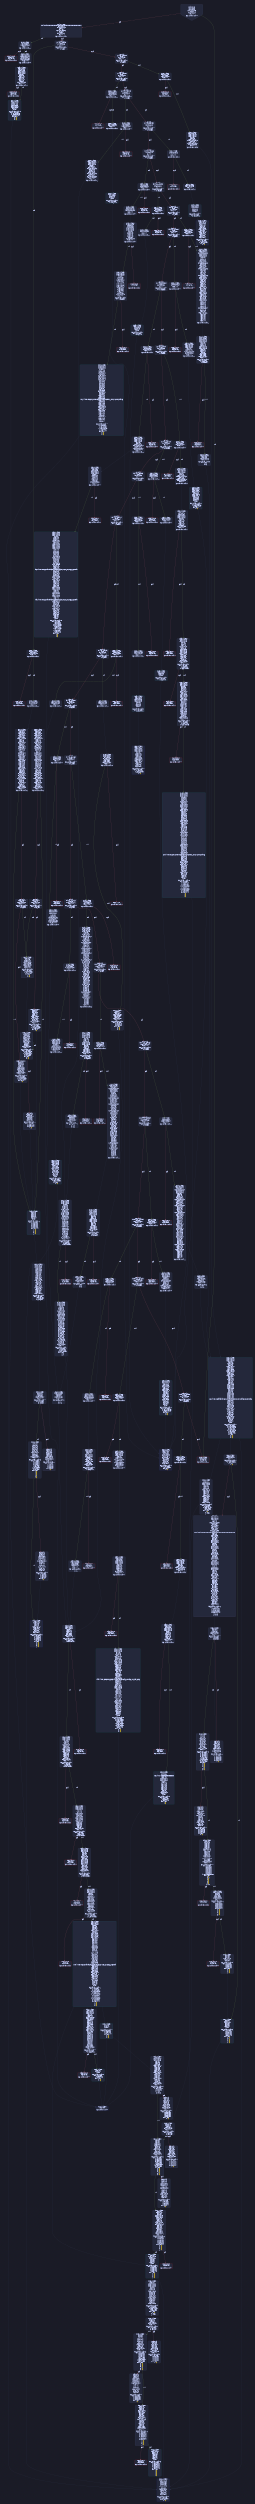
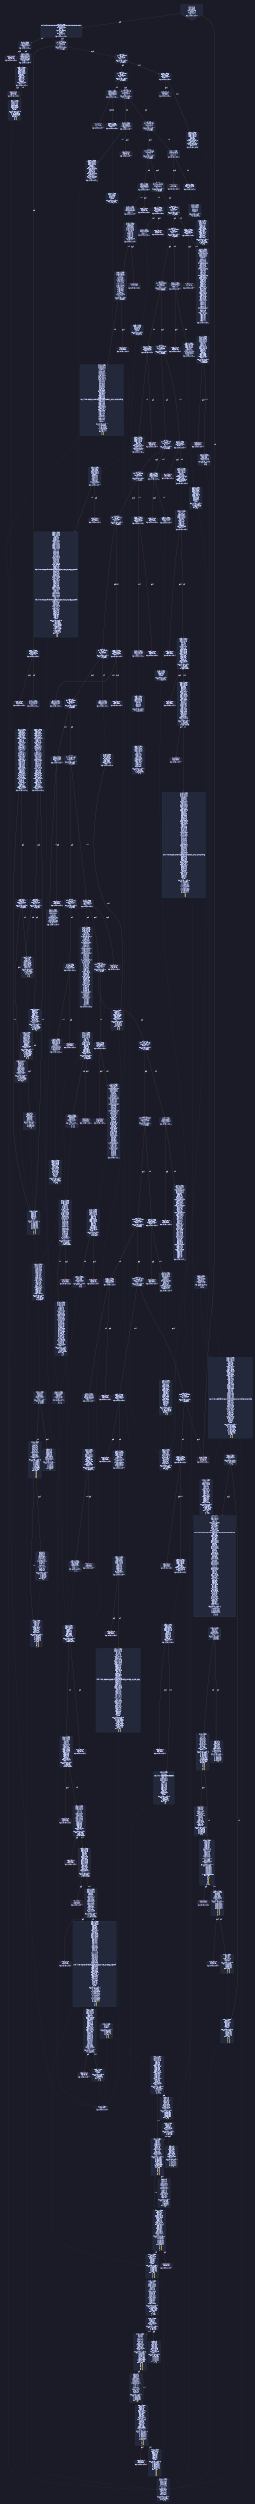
(116, 904) -> none
